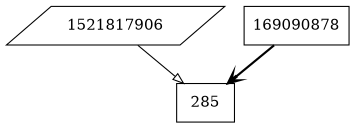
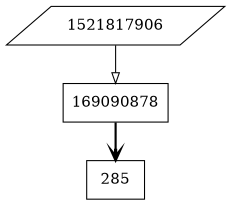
(156, 61) -> (116, 59)
